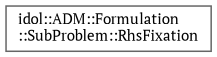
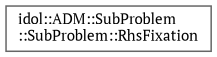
(109, 29) -> (109, 29)
